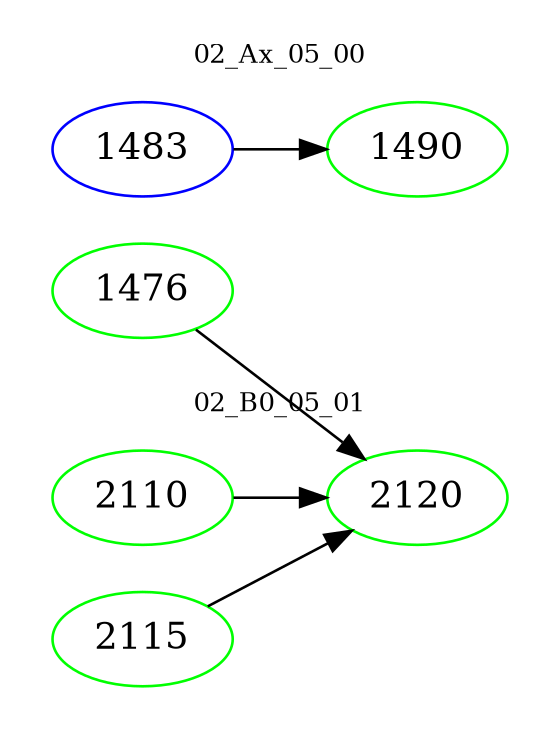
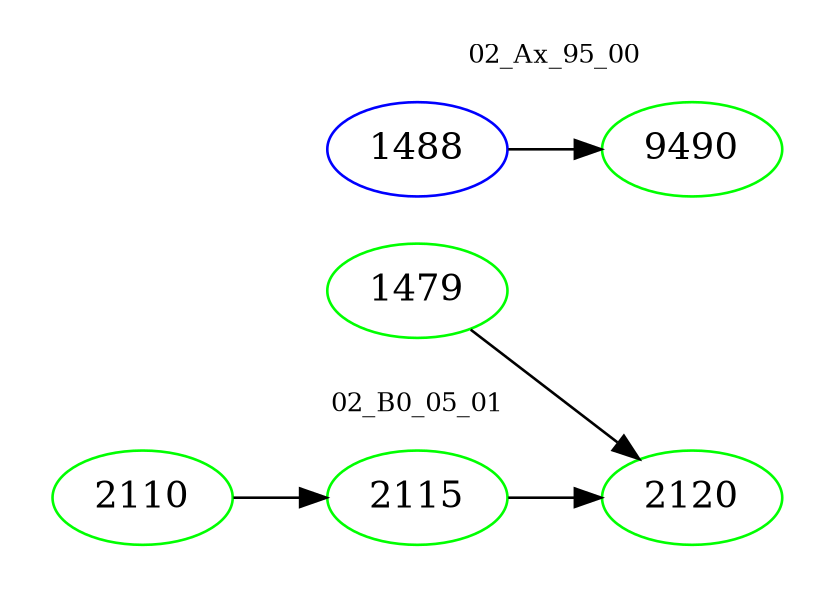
(280, 56) -> (555, 56)
(143, 149) -> (417, 149)
(417, 149) -> (692, 149)
(143, 291) -> (417, 291)
(267, 498) -> (267, 498)
